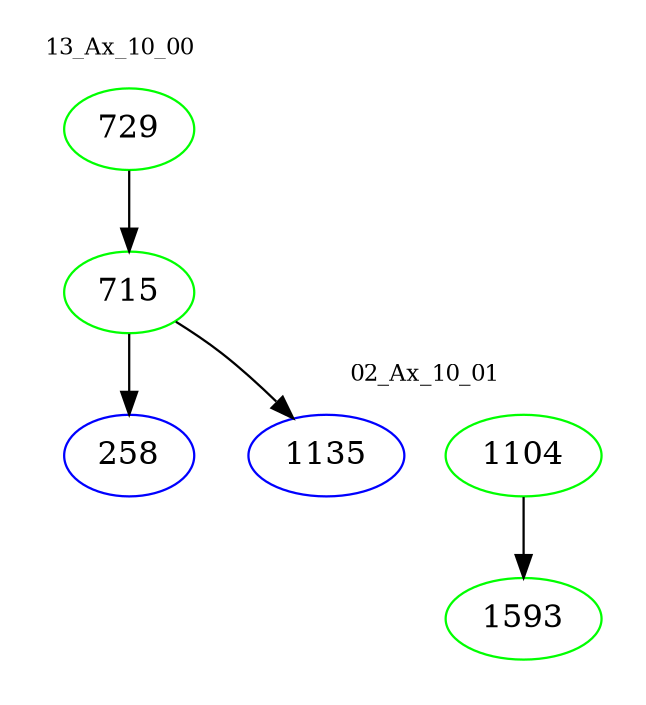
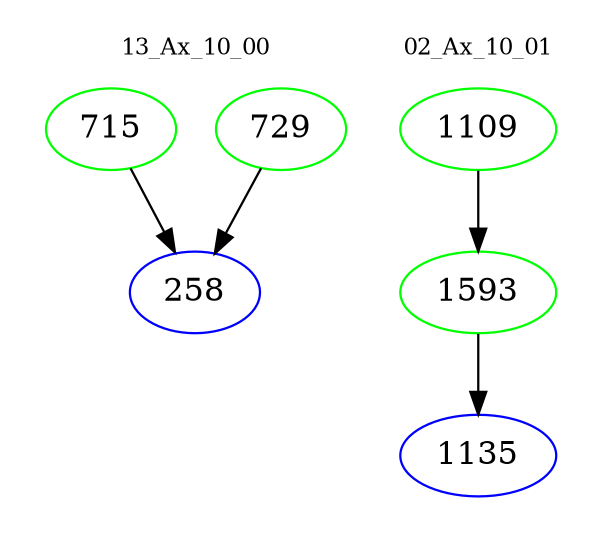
(129, 200) -> (244, 201)
(246, 373) -> (478, 363)
(524, 456) -> (478, 129)
